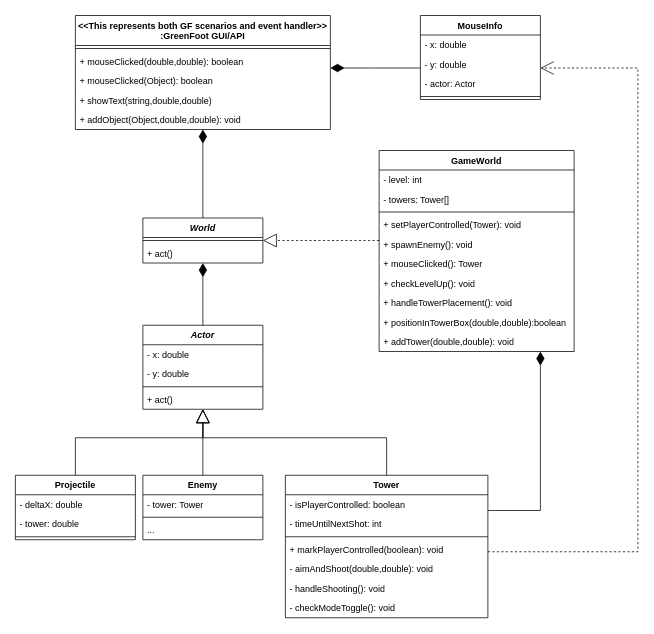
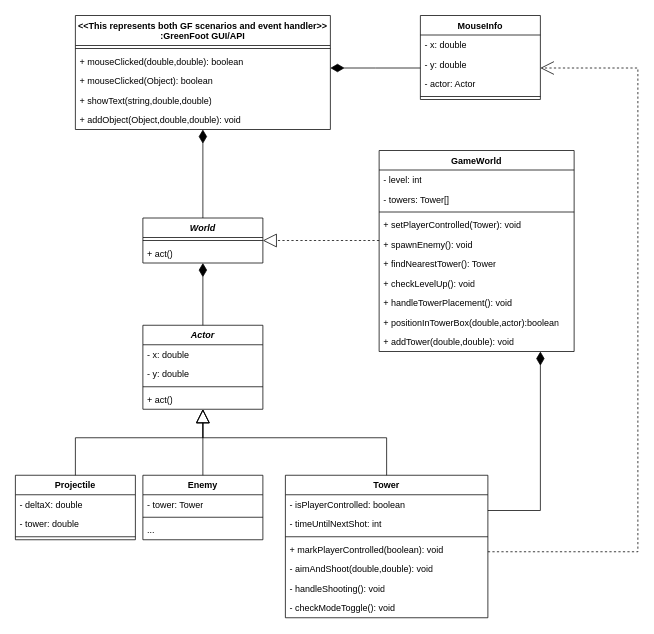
(436, 265) -> (447, 265)
(477, 328) -> (477, 328)
